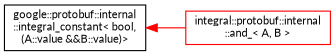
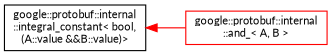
(258, 28) -> (256, 28)
